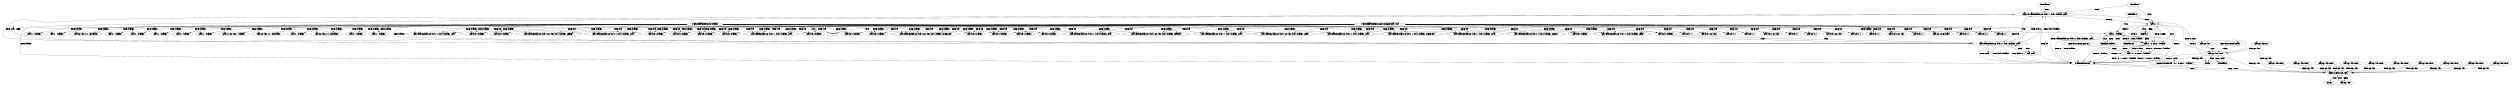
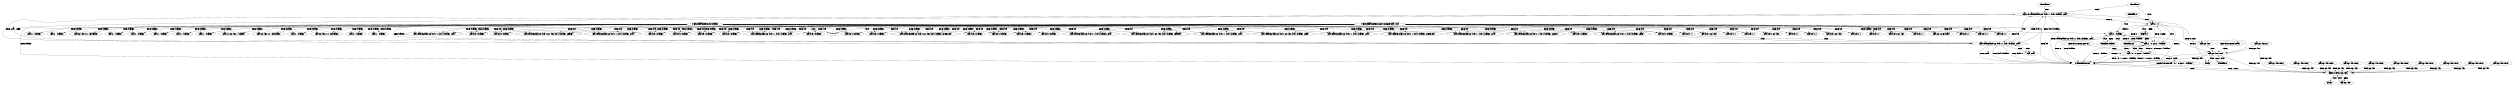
(2135, 49) -> (2135, 49)
